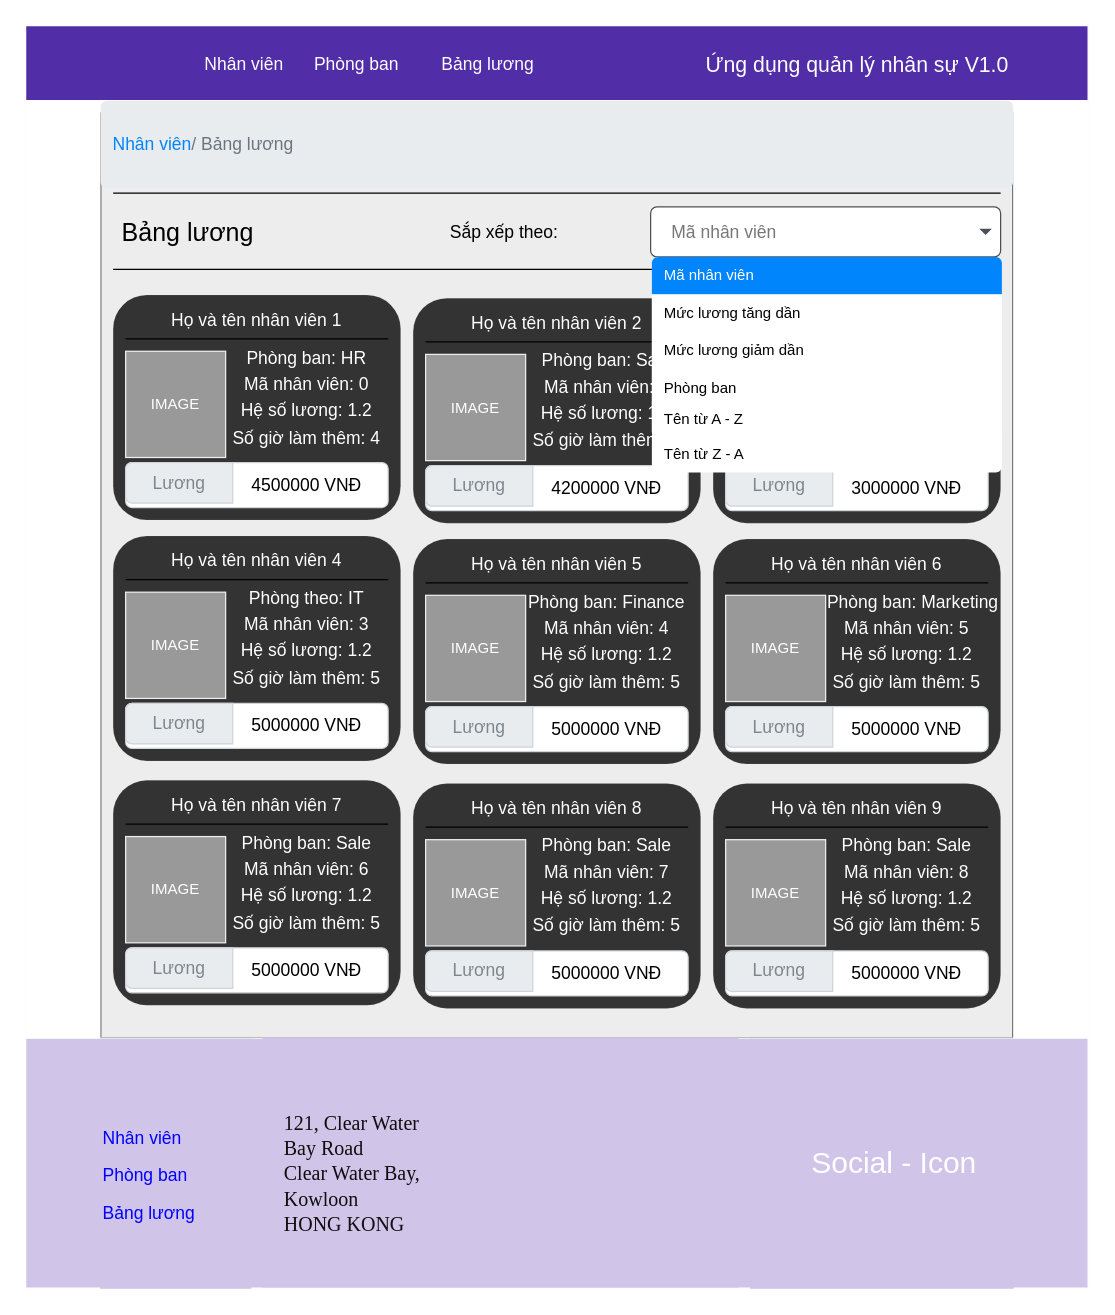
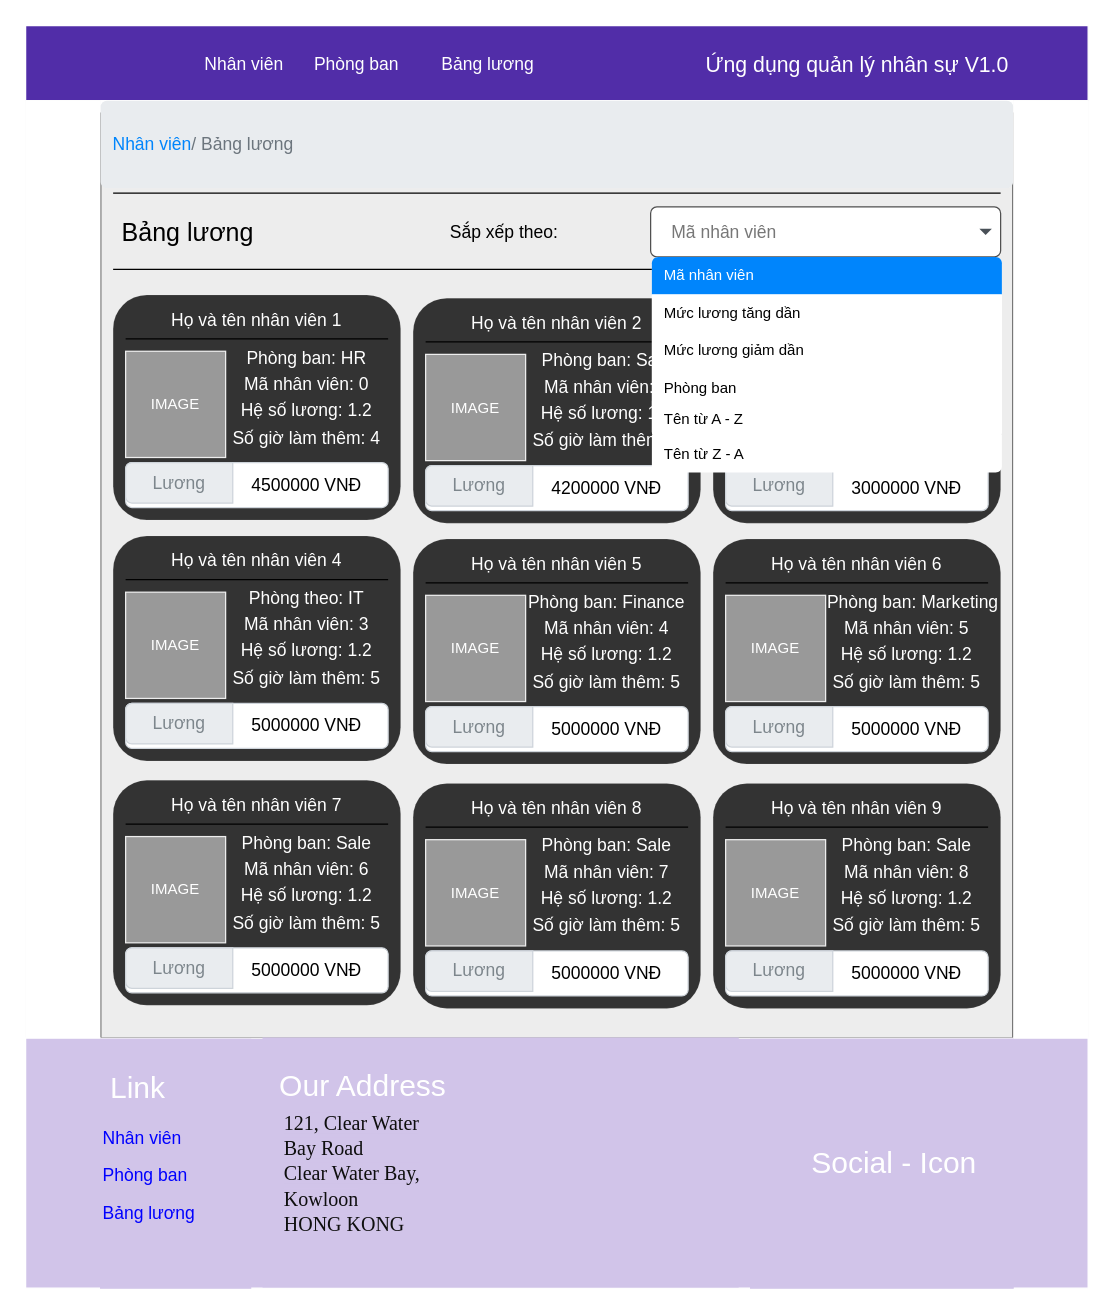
none -> (363, 1087)
none -> (138, 1088)
